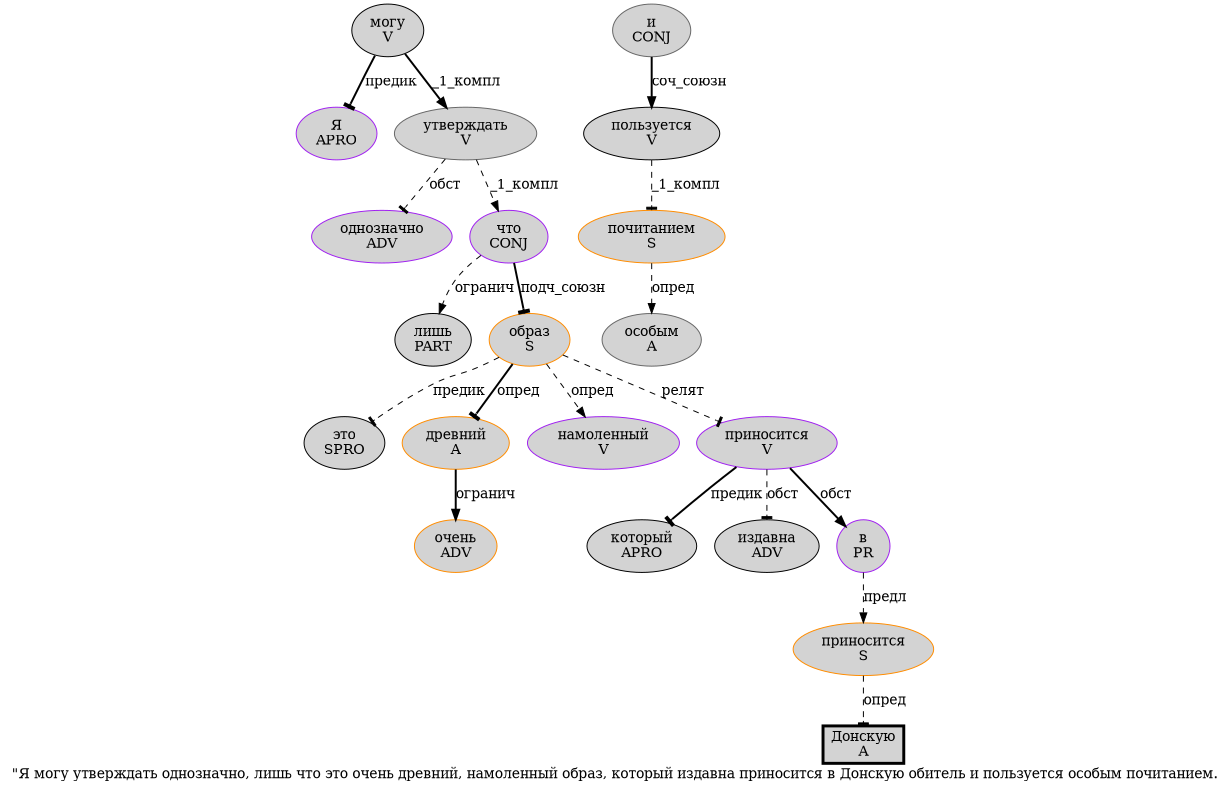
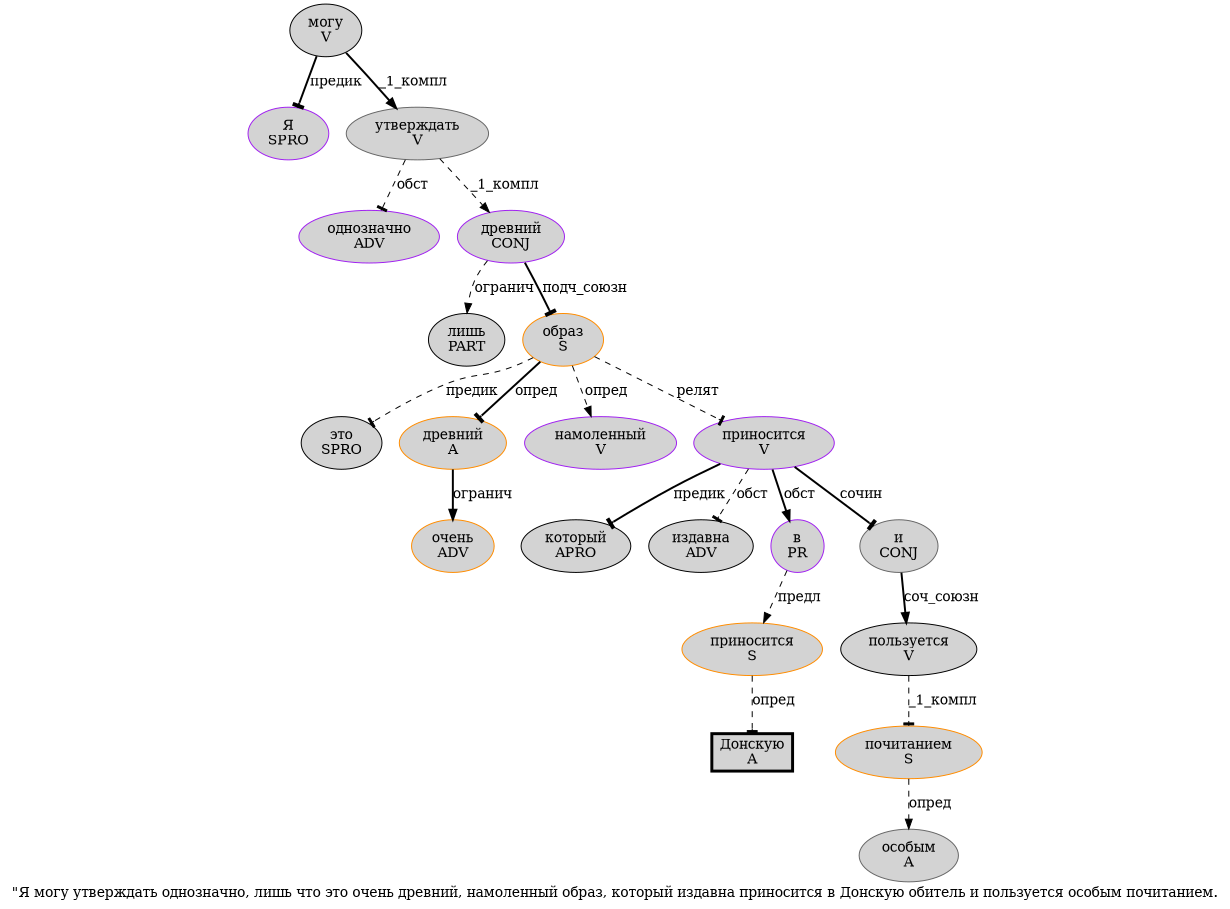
(337, 134) -> (288, 134)
(509, 237) -> (511, 237)
none -> (832, 495)
